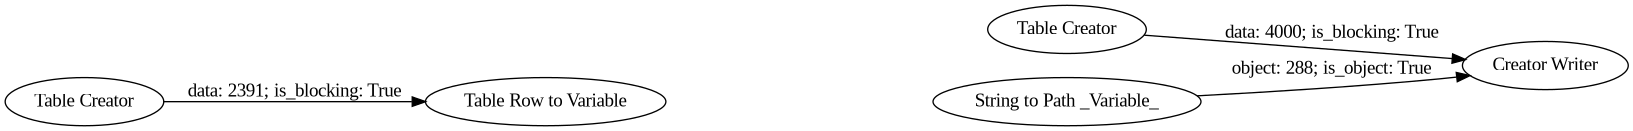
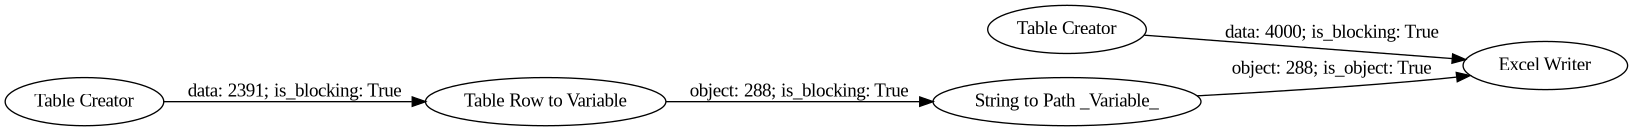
(1545, 66) -> (1545, 66)
none -> (793, 102)
